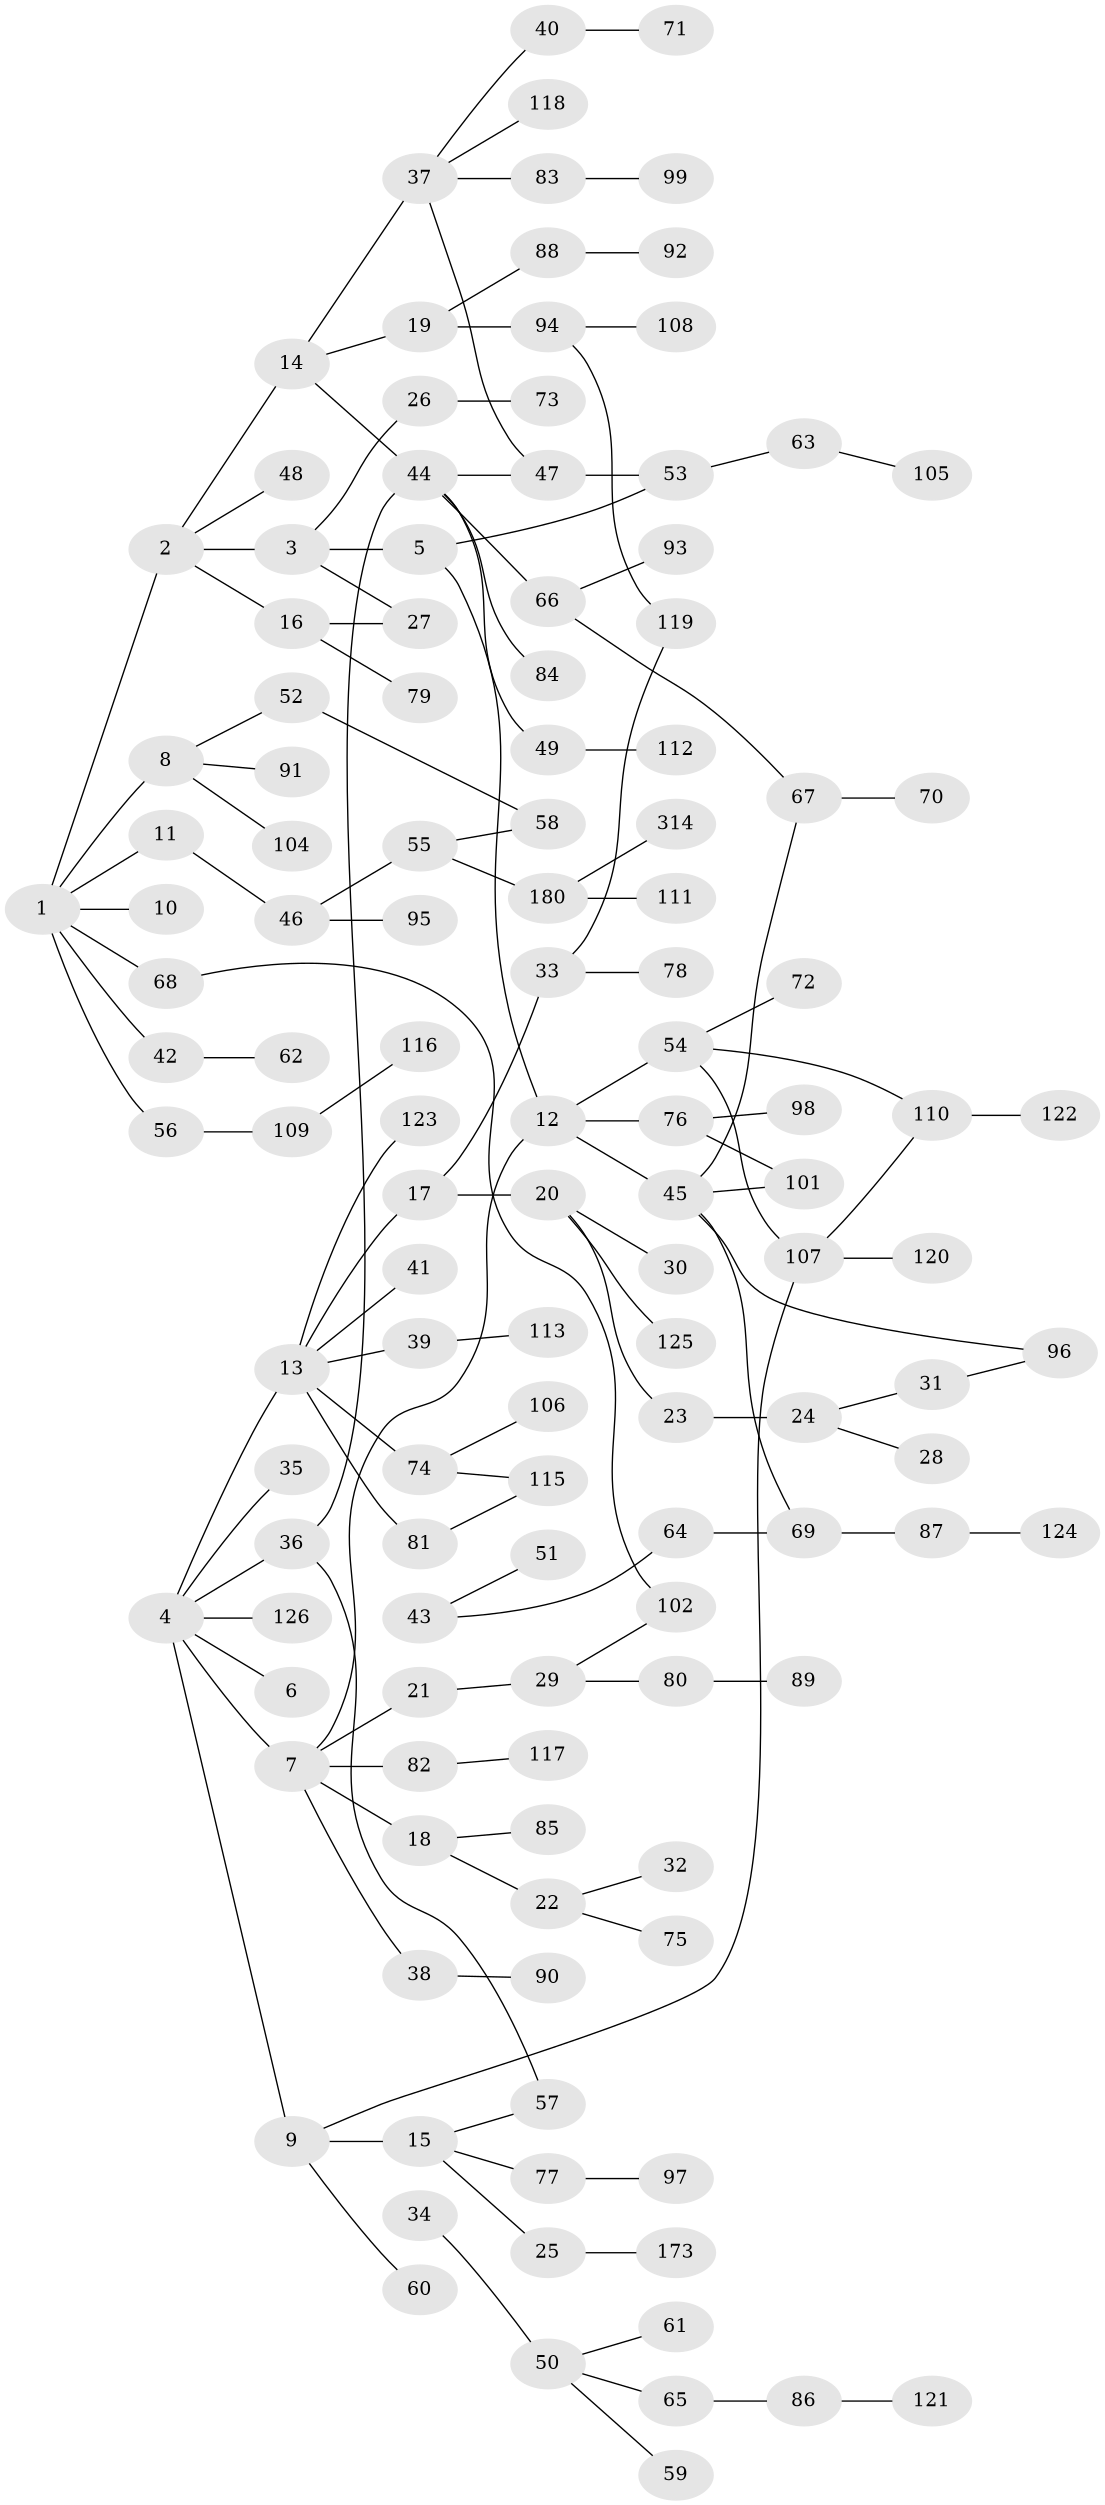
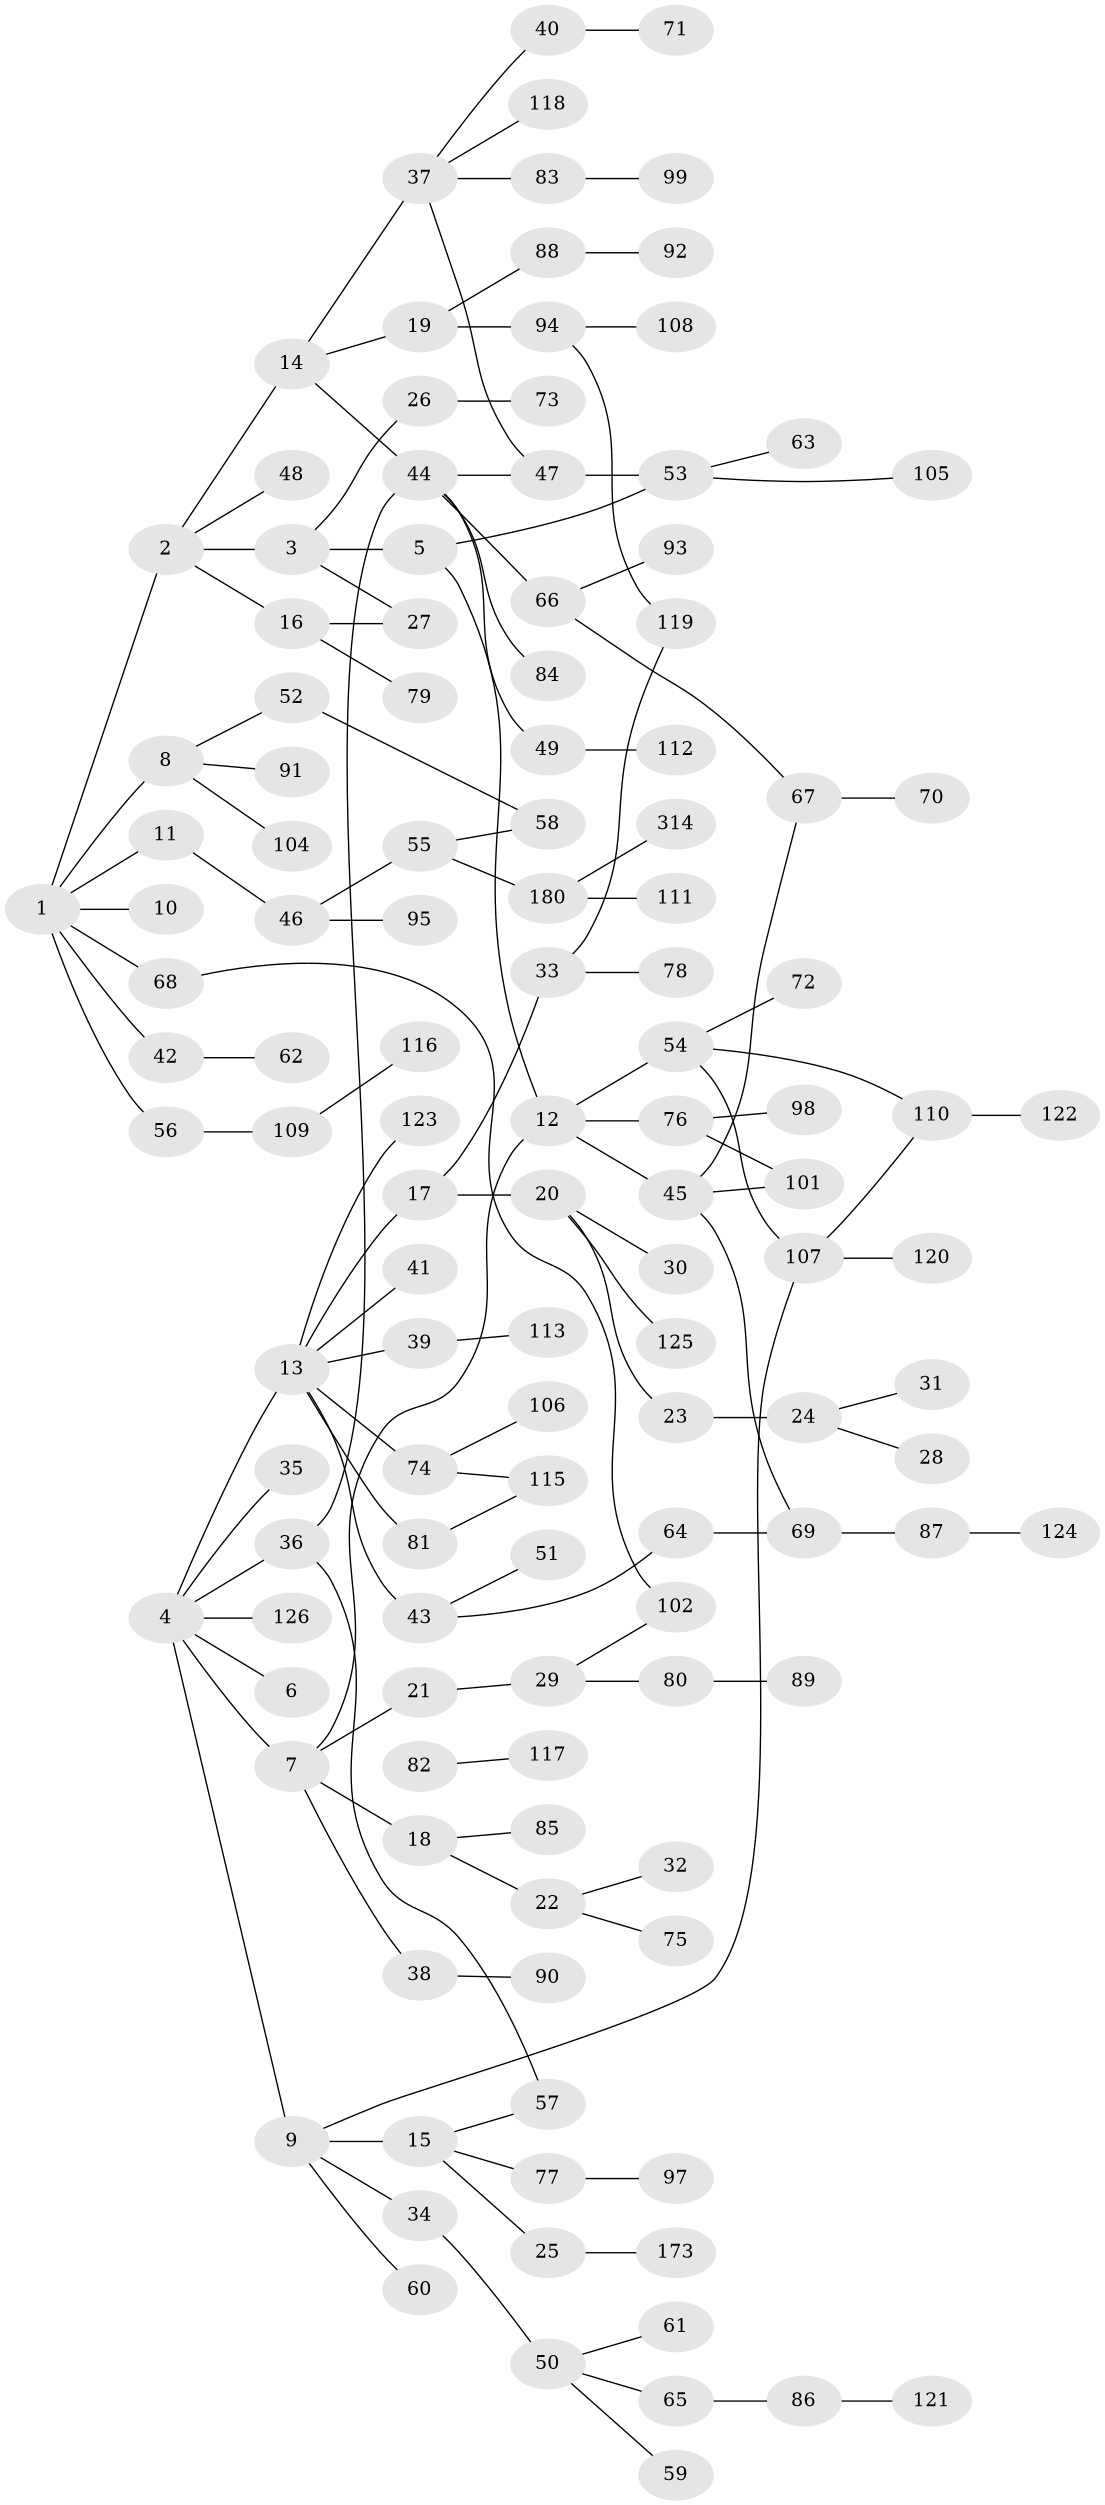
(867, 459) -> (803, 482)
(1060, 1353) -> none
none -> (347, 1480)
(360, 1766) -> none
none -> (356, 2179)
